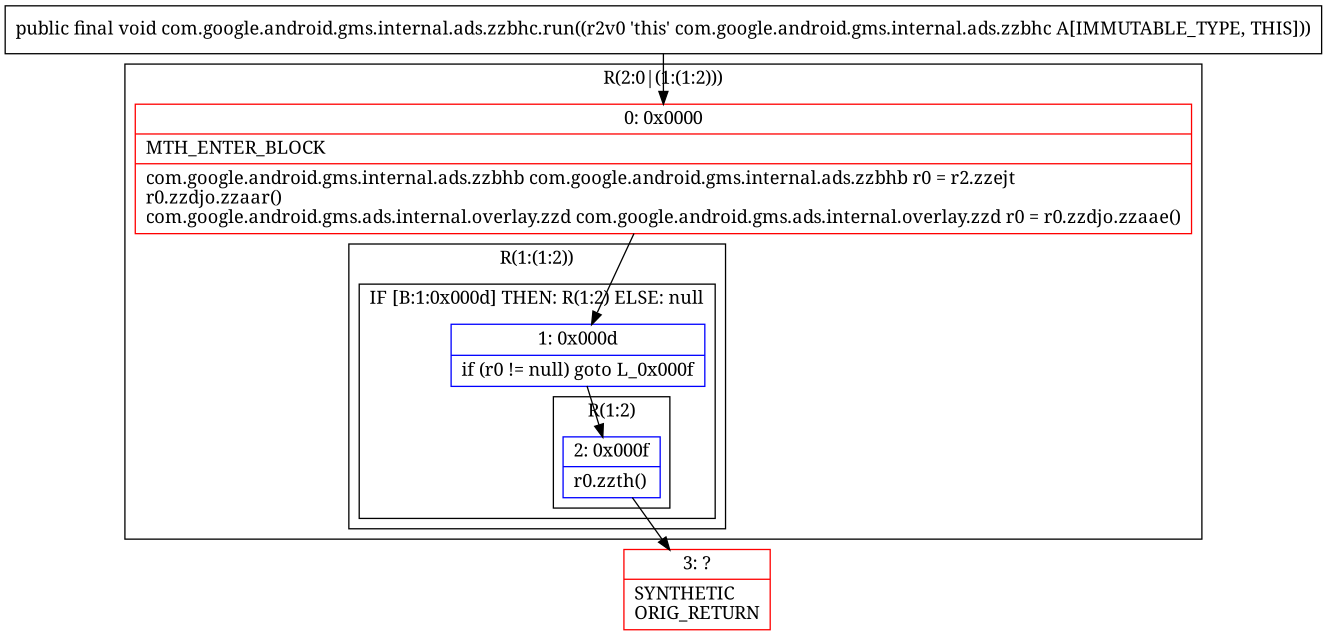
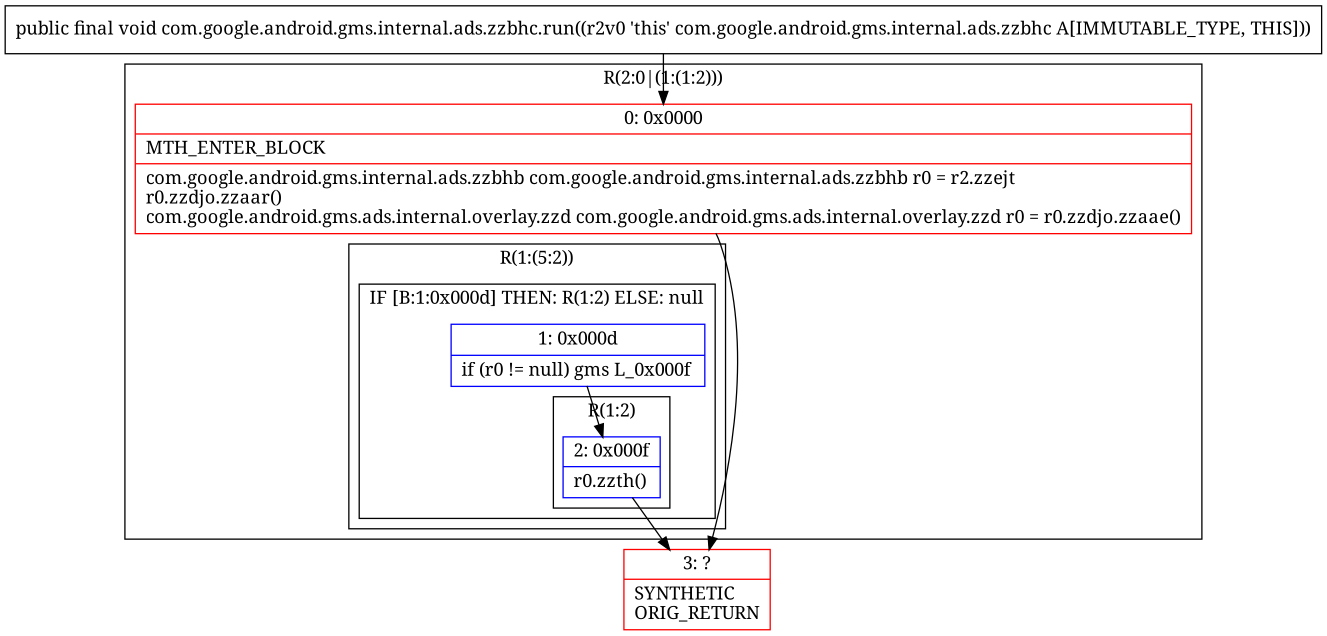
(537, 259) -> (537, 259)
(616, 273) -> (737, 385)
(578, 370) -> (577, 370)
